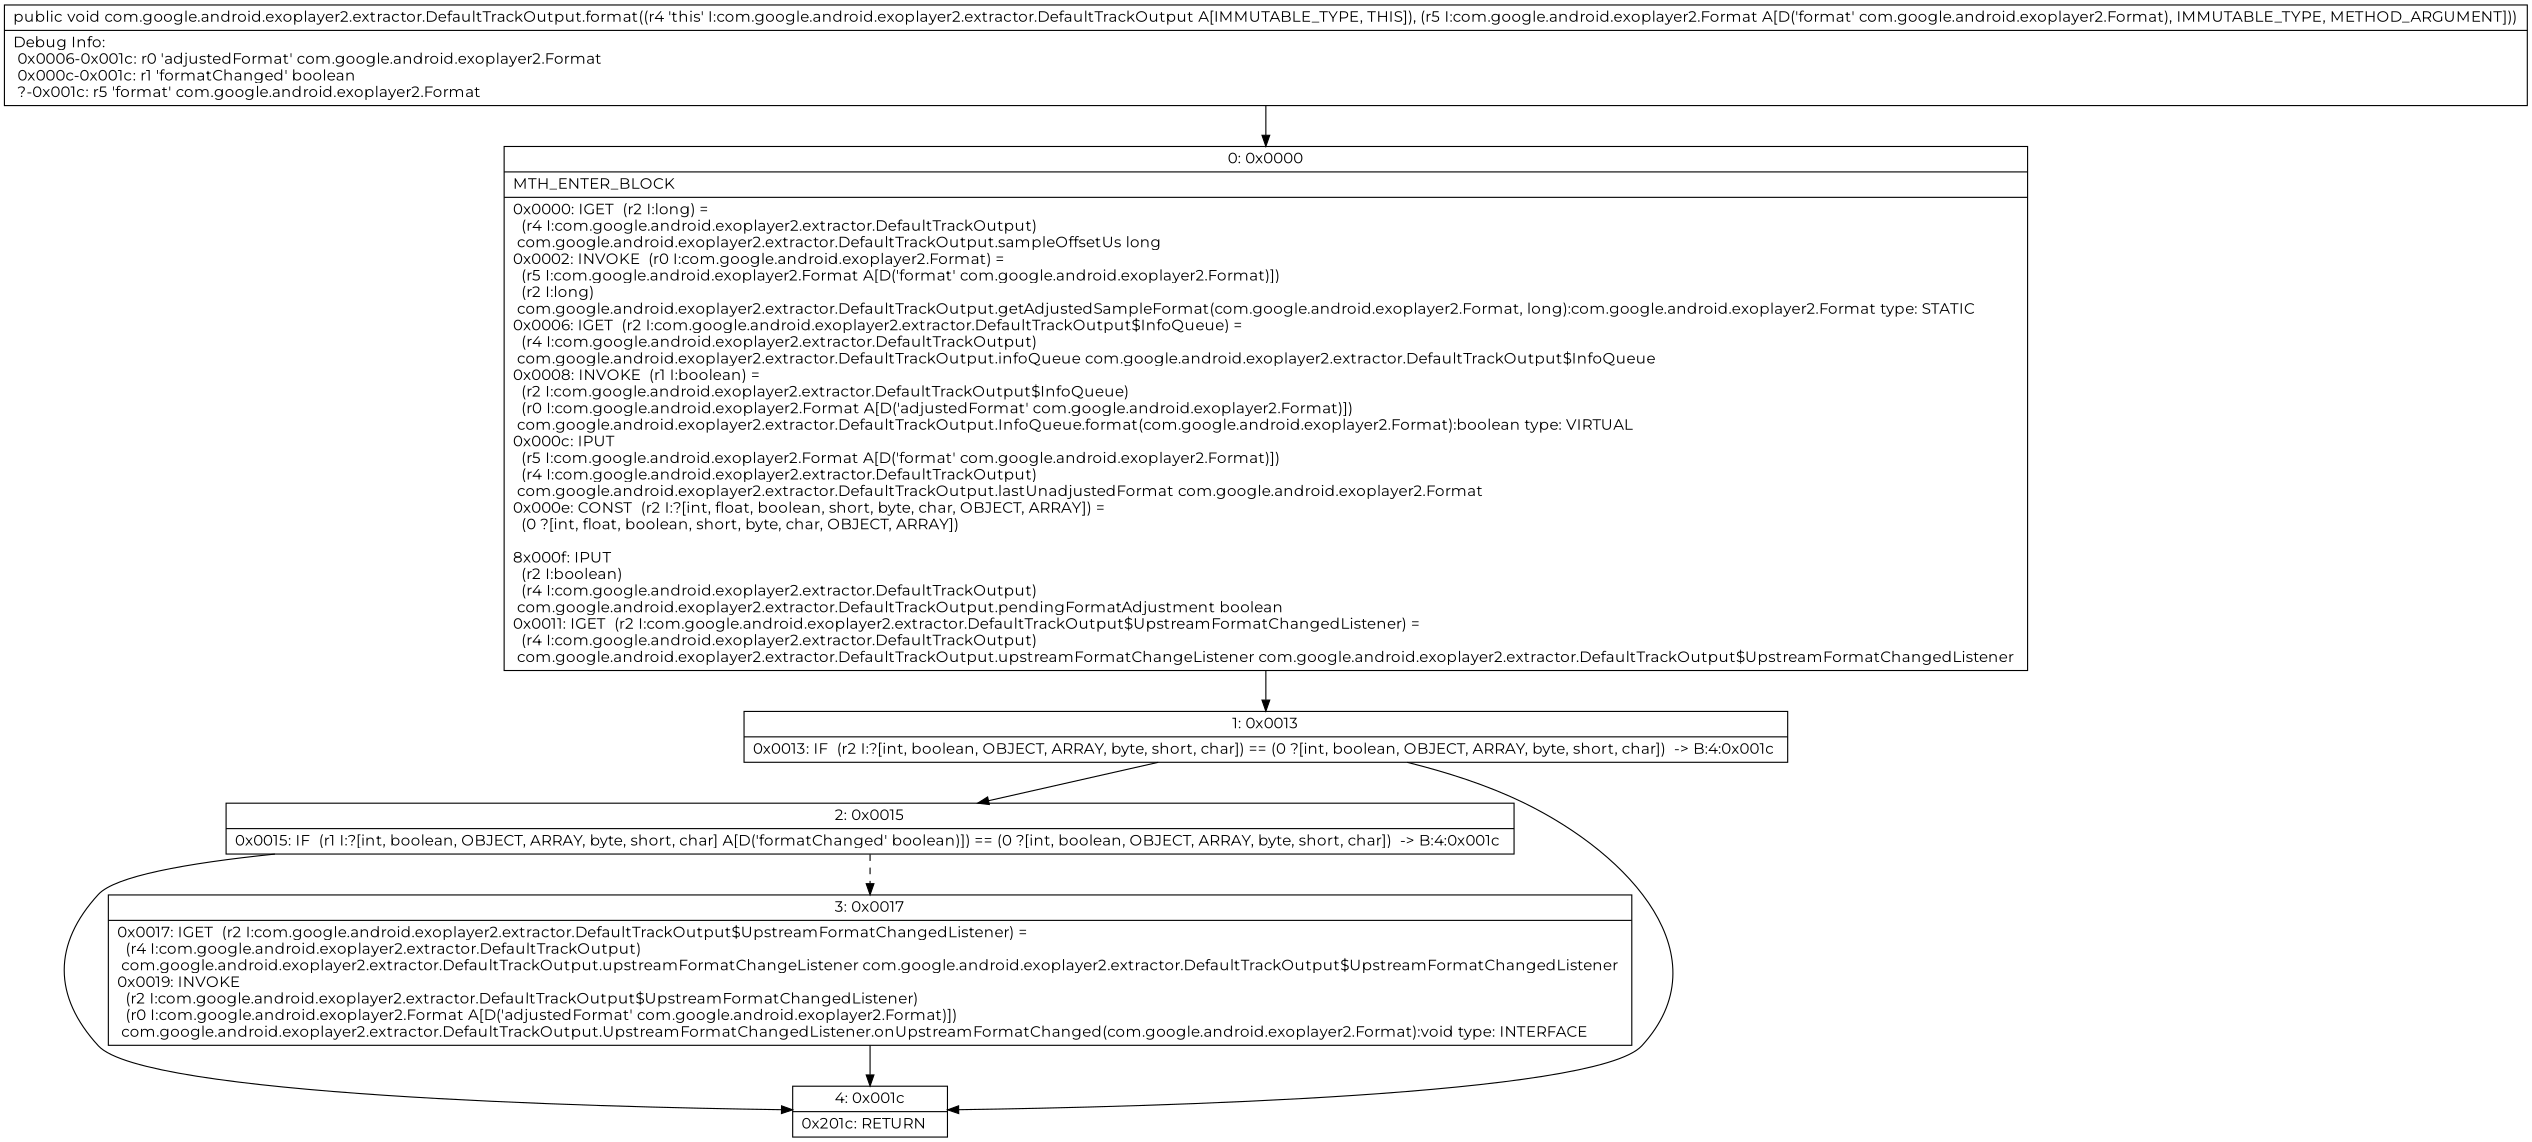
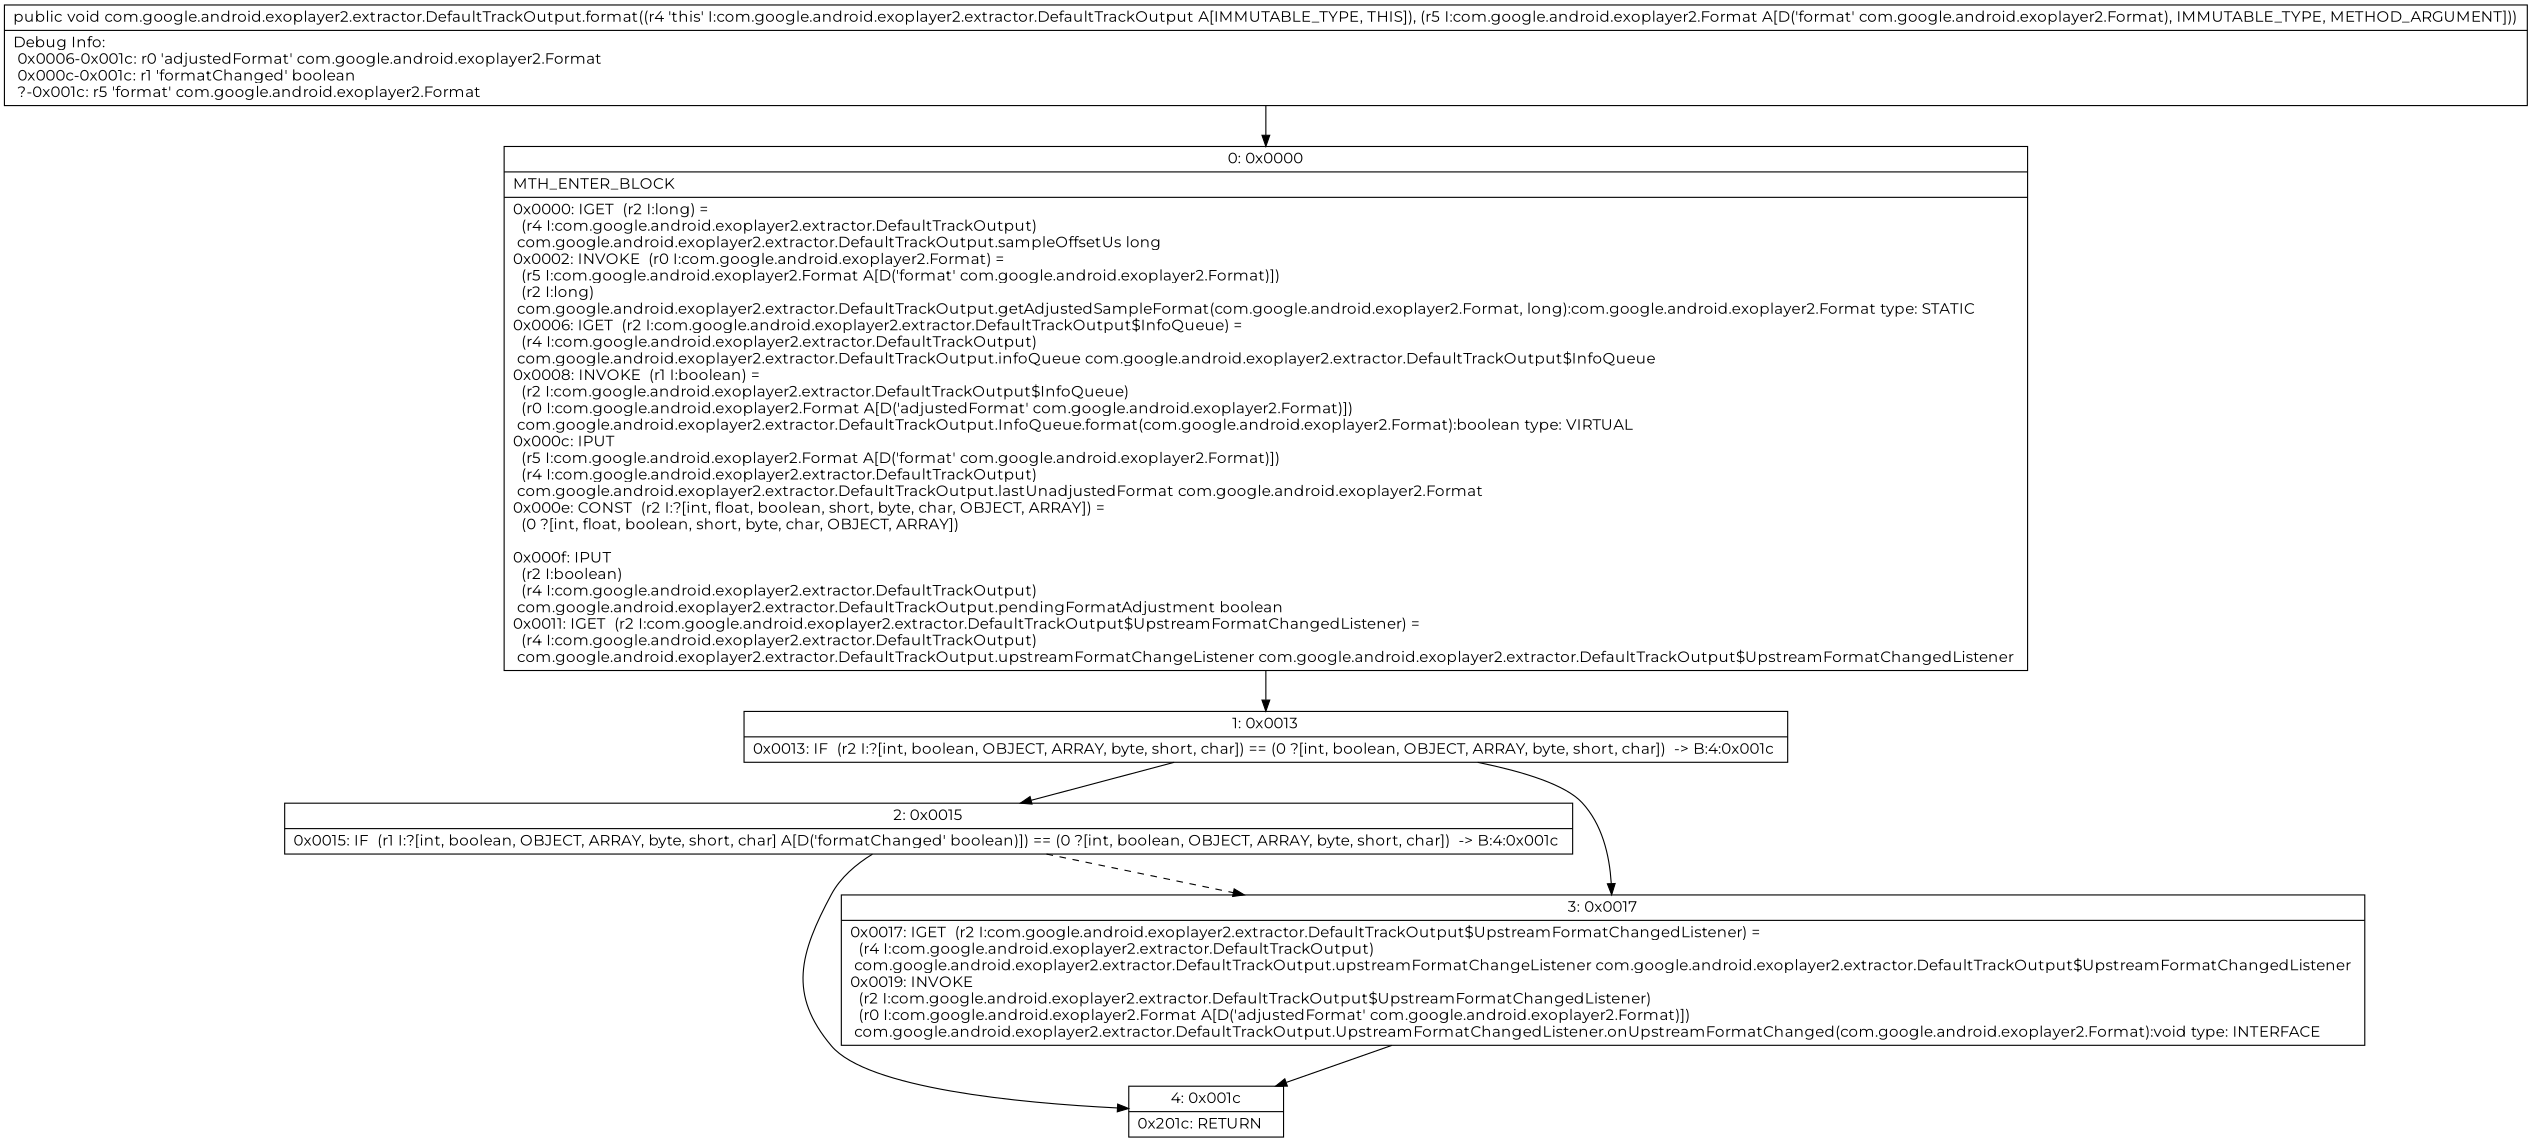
(567, 558) -> (567, 558)
(1523, 1079) -> (1572, 795)
